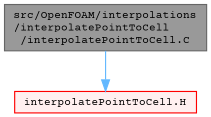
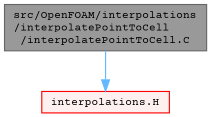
(106, 102) -> (106, 102)
